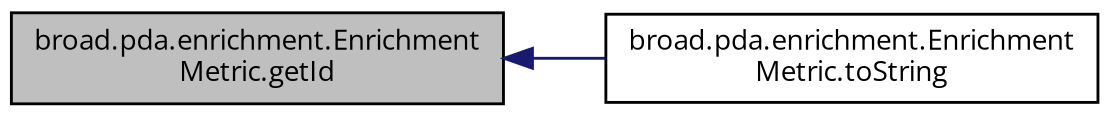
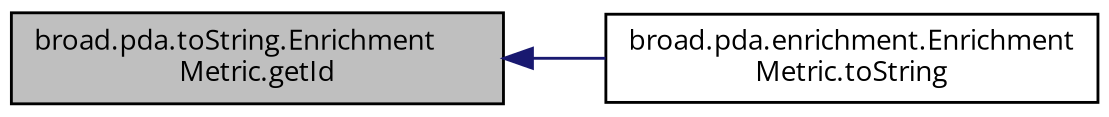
(257, 58) -> (257, 58)
